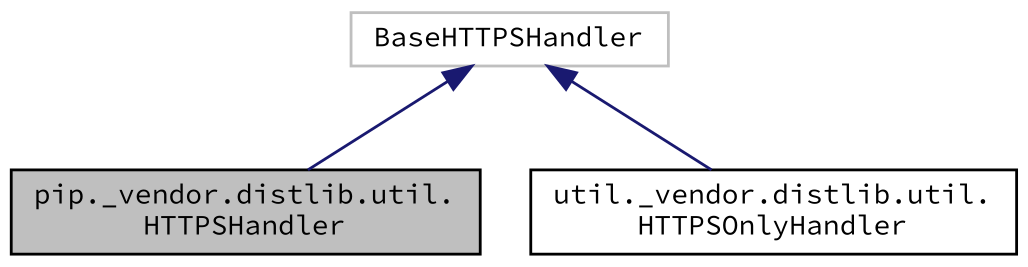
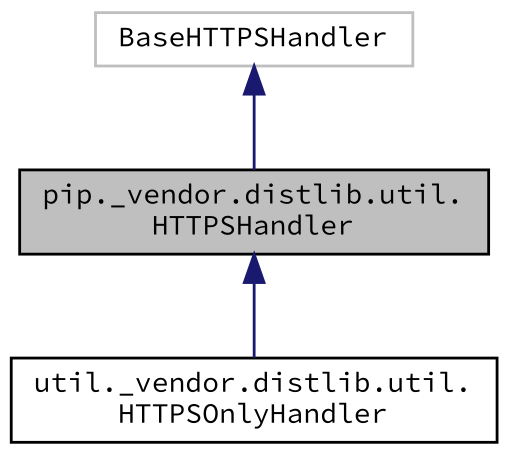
(642, 126) -> (254, 321)
